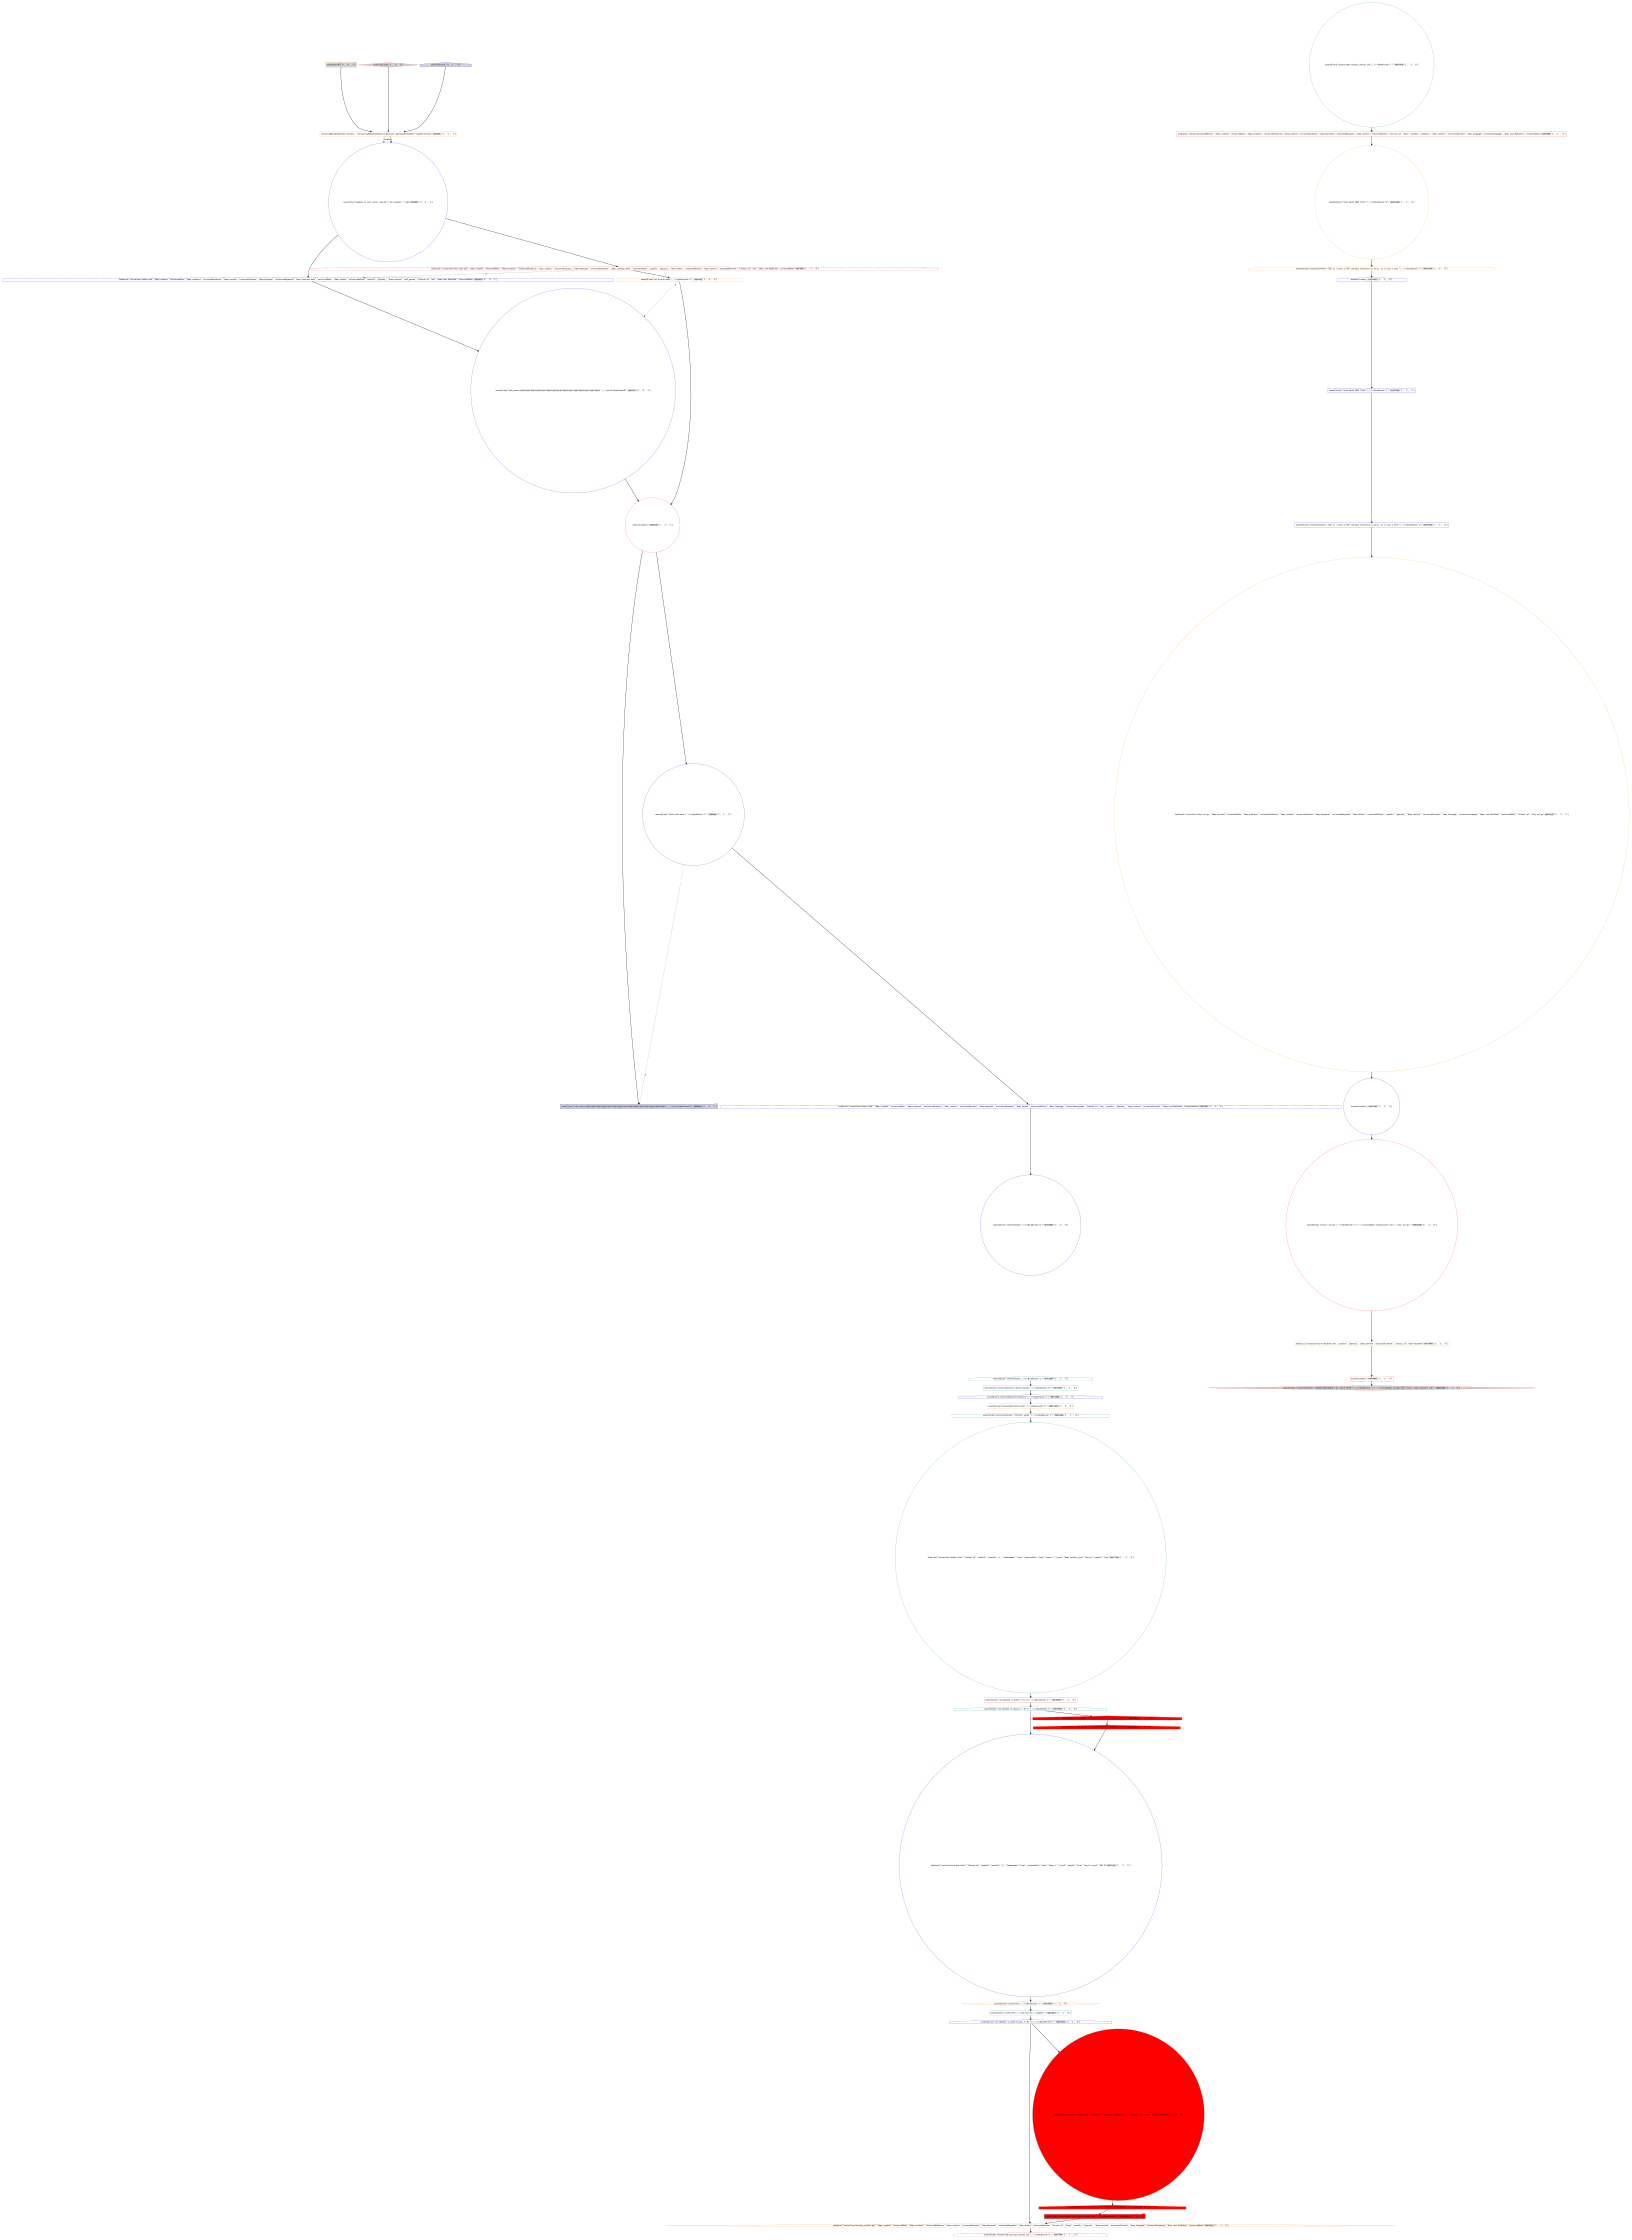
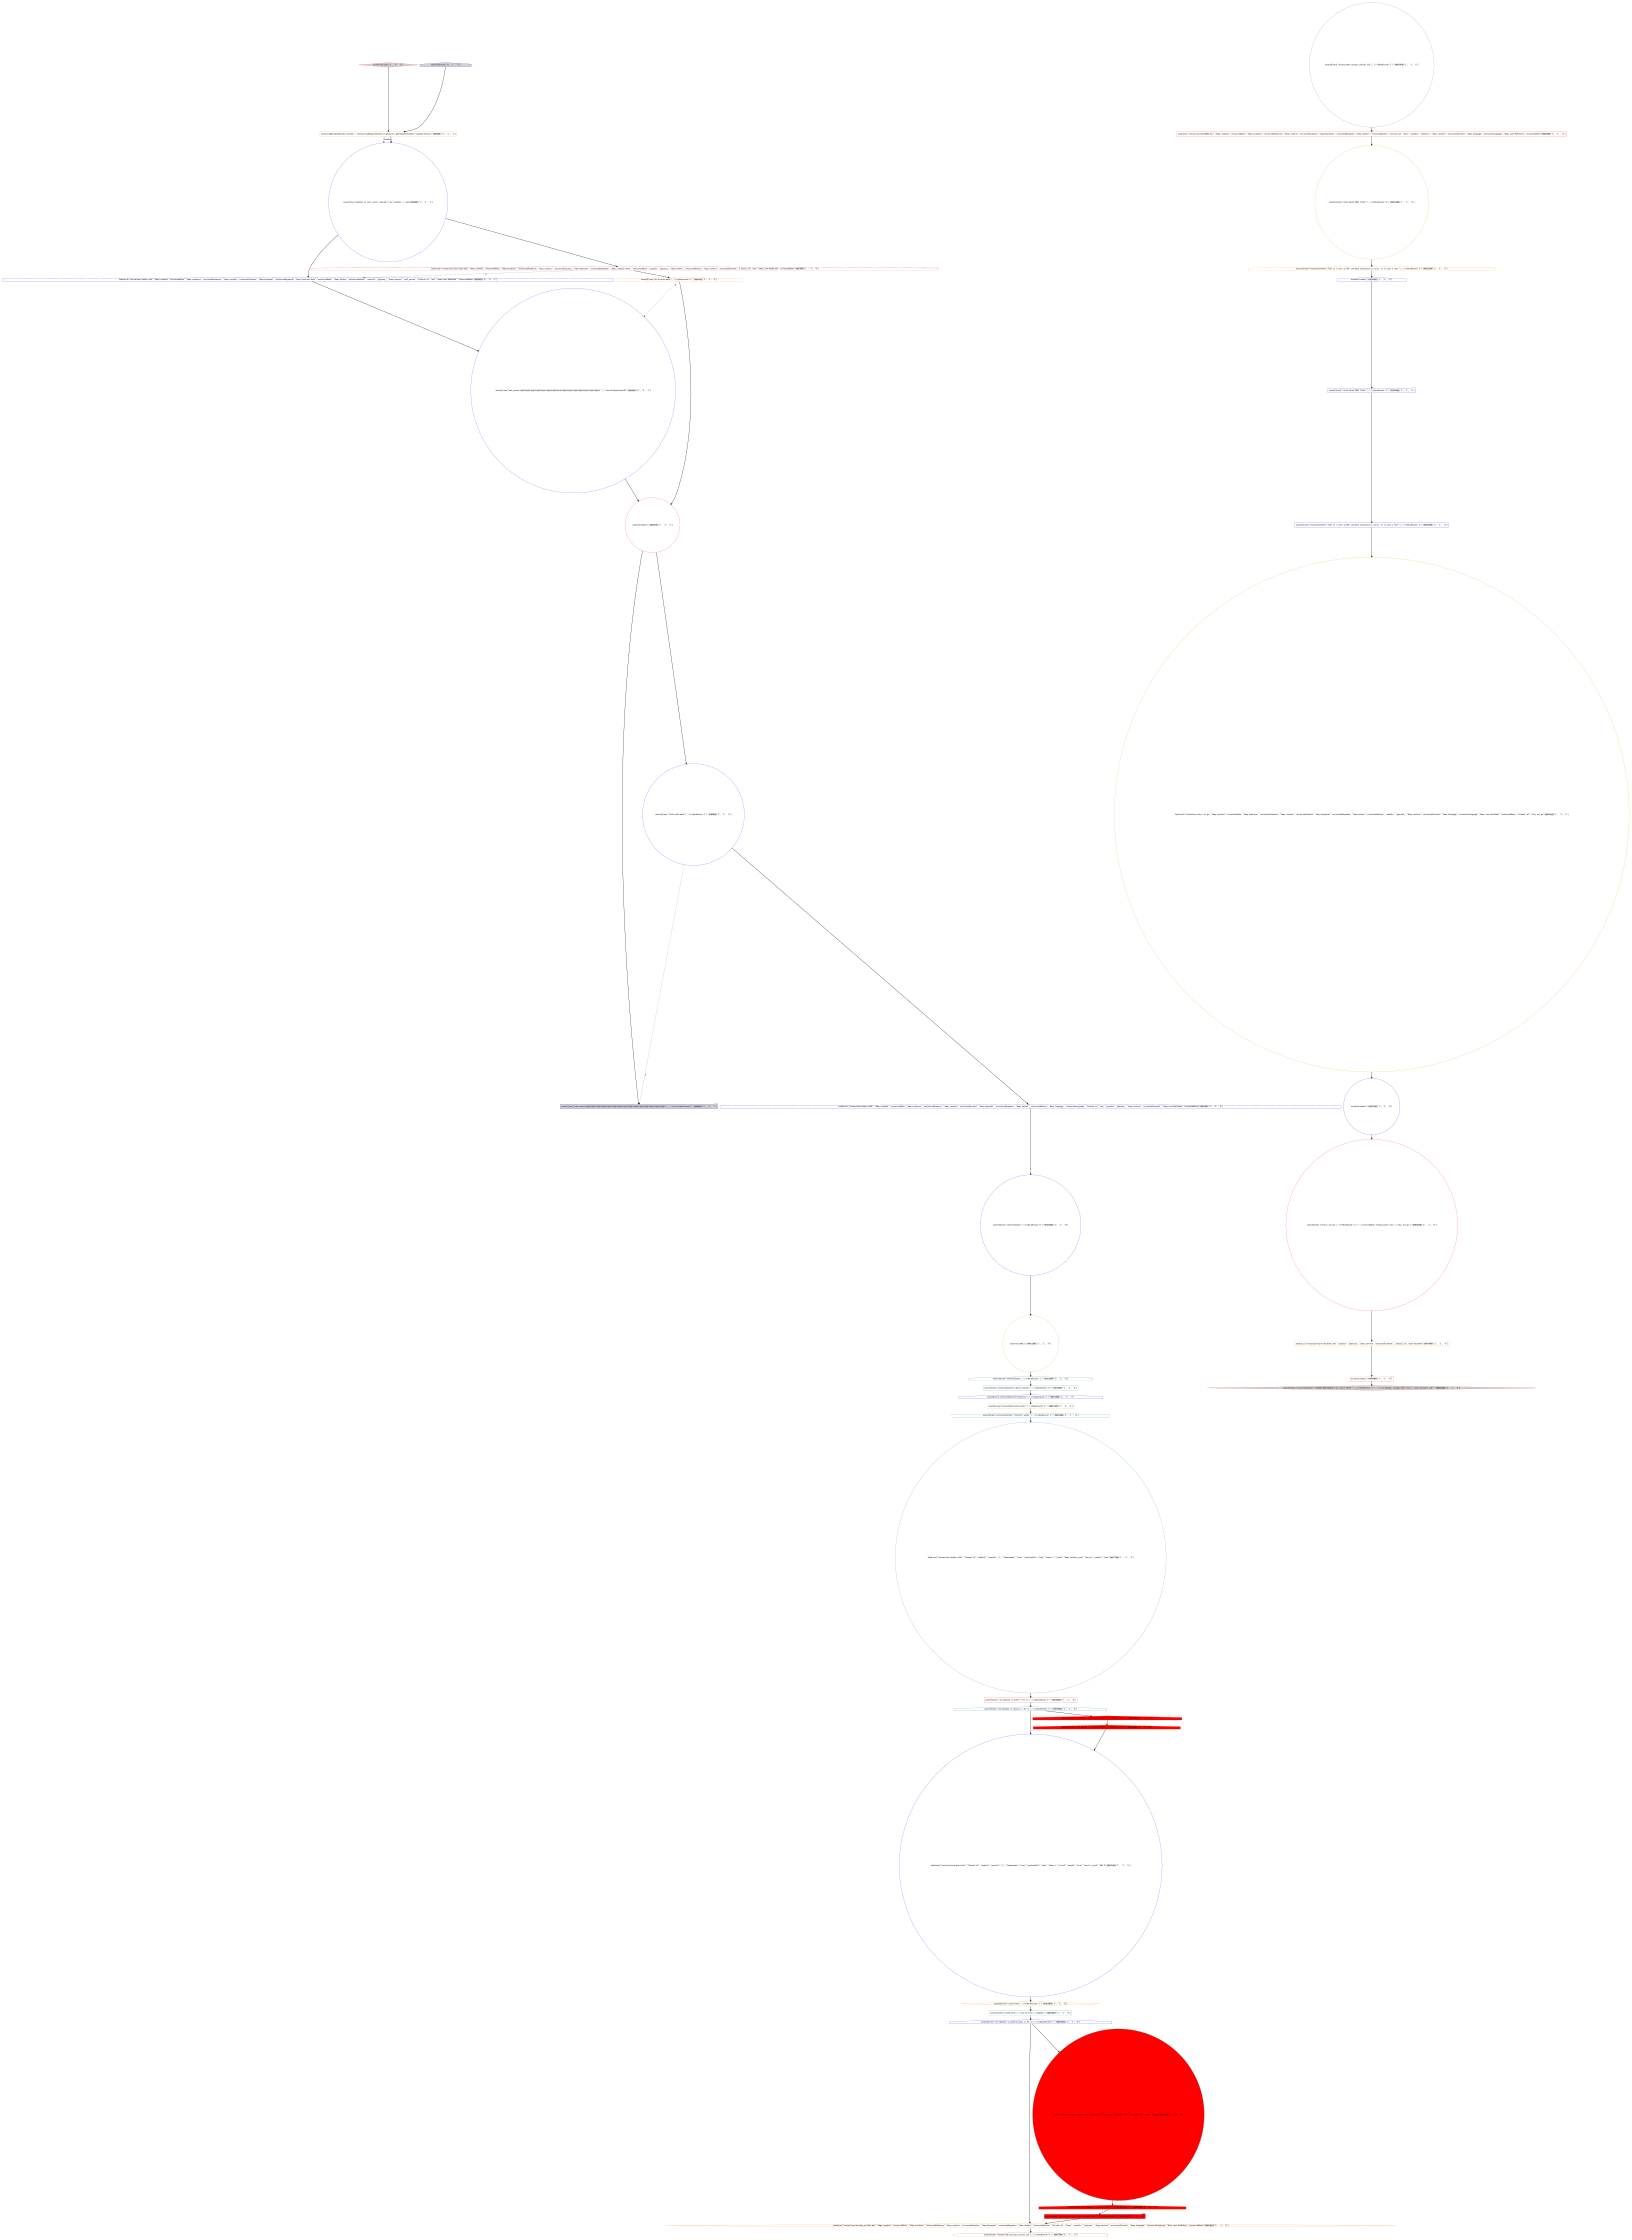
(341, 65) -> none
none -> (1031, 1344)
